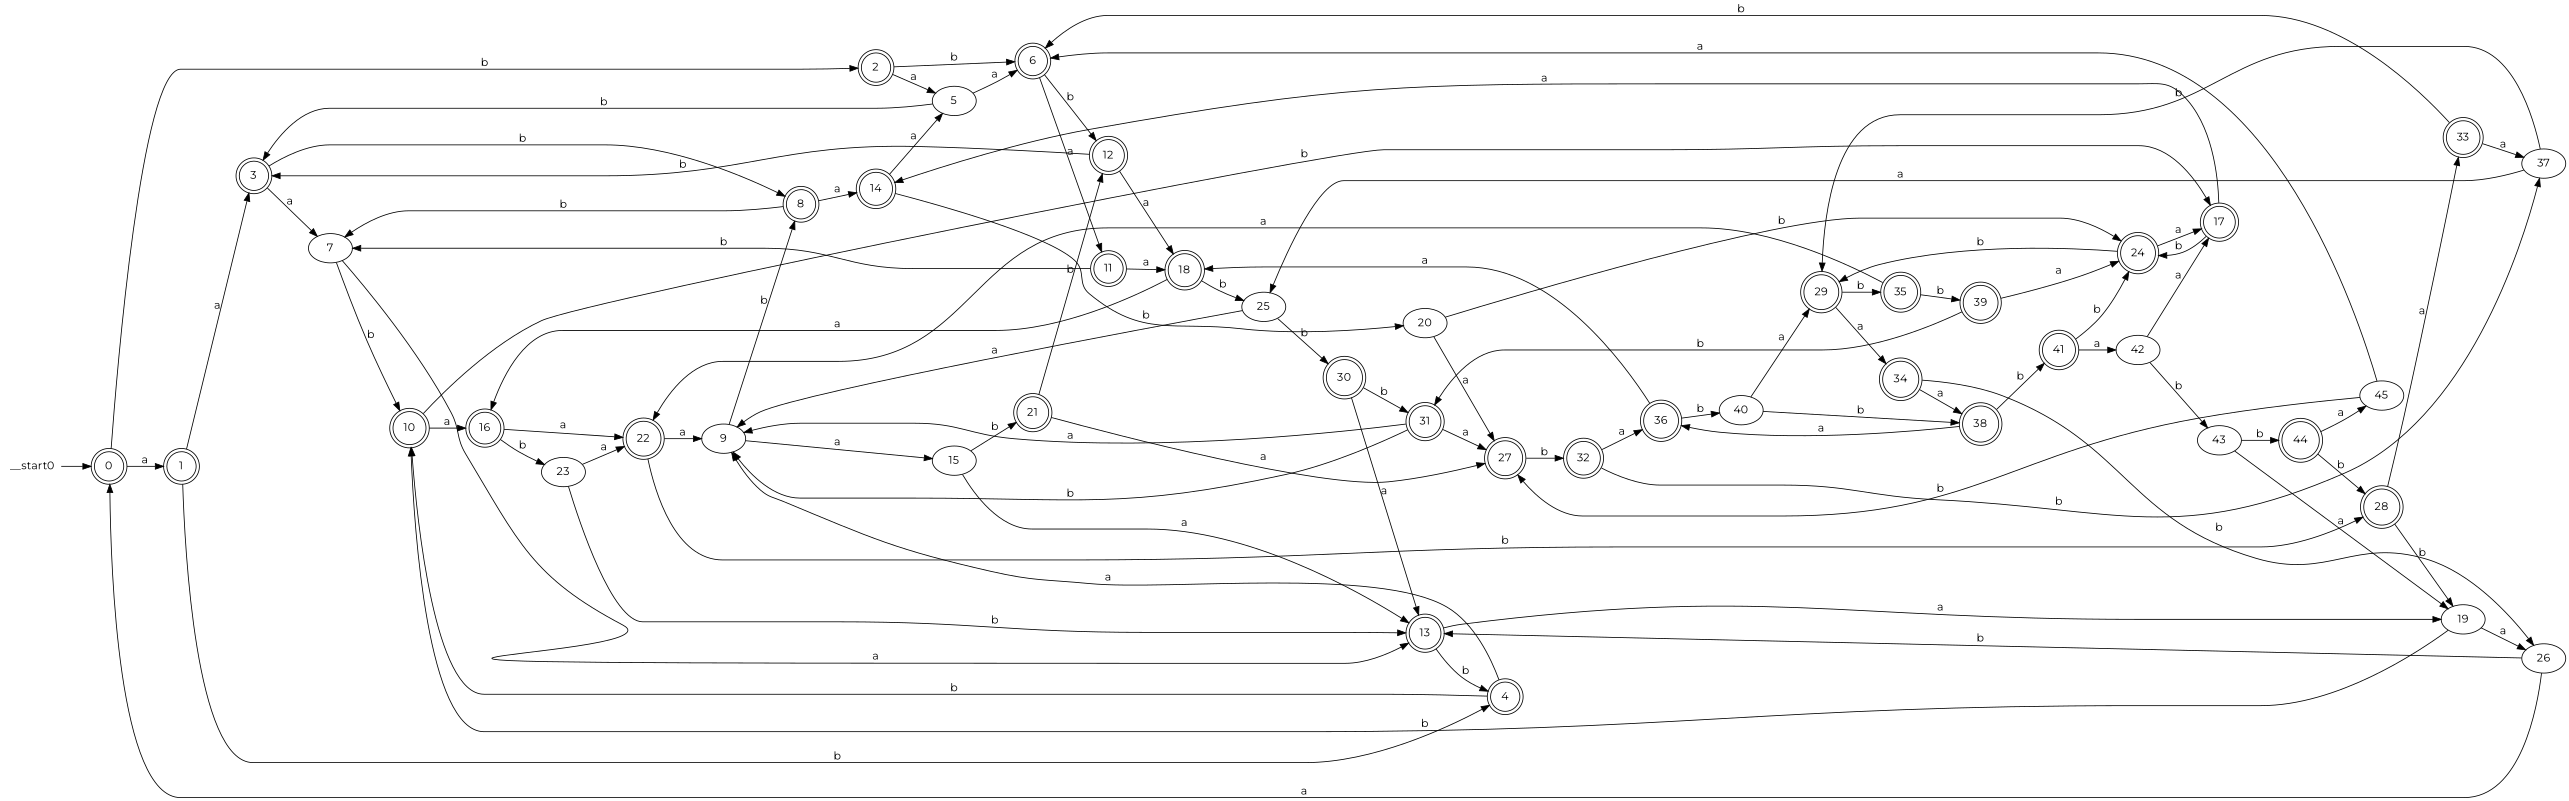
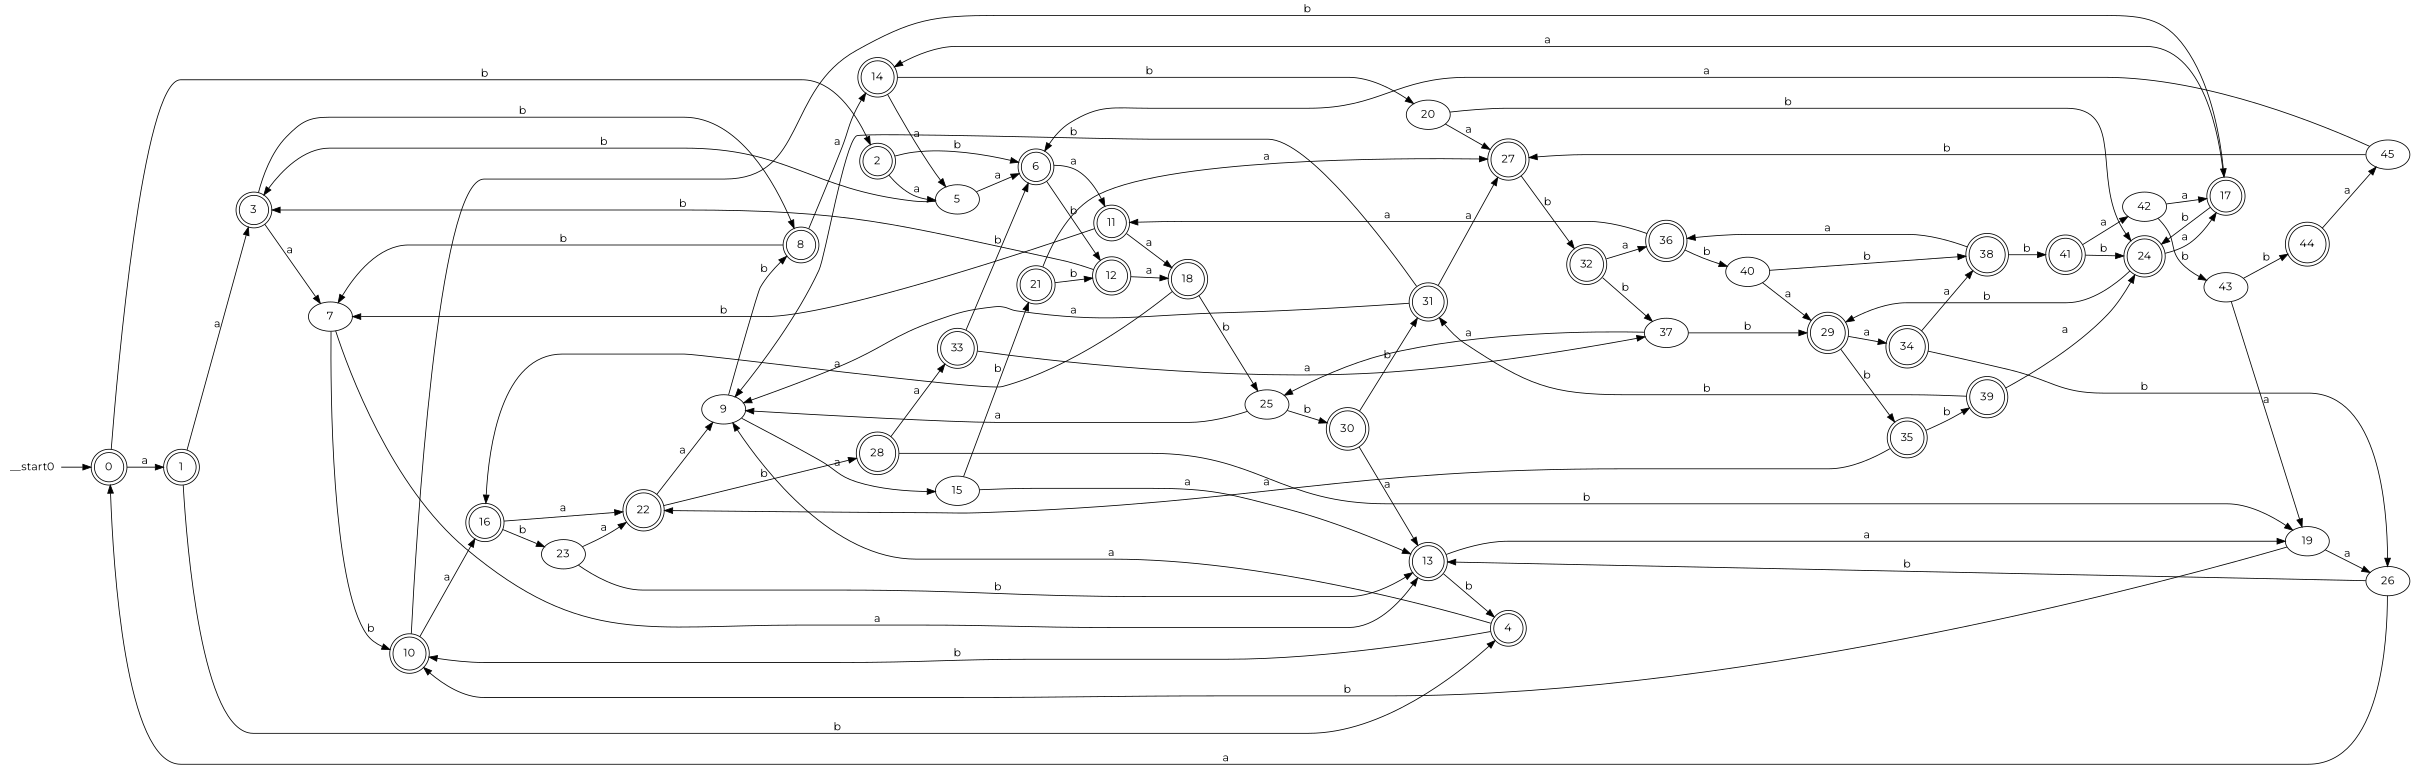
(1458, 267) -> (1393, 221)
(2337, 470) -> none
